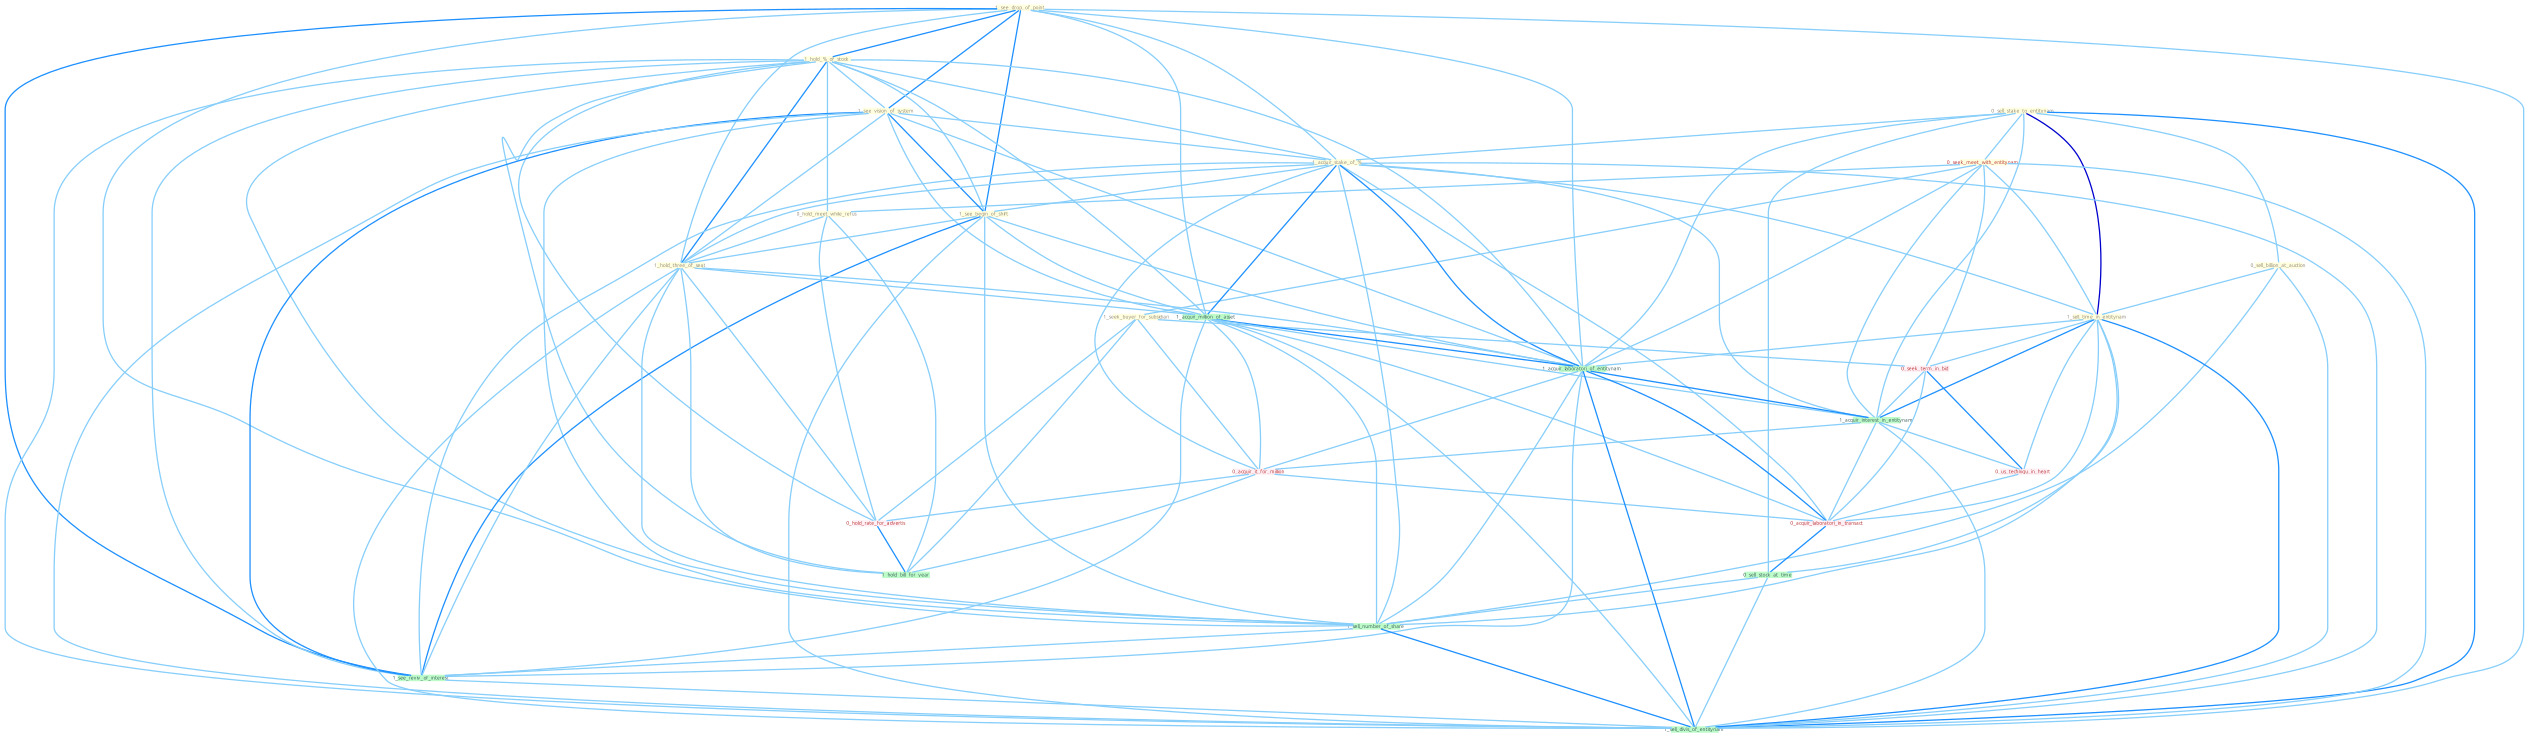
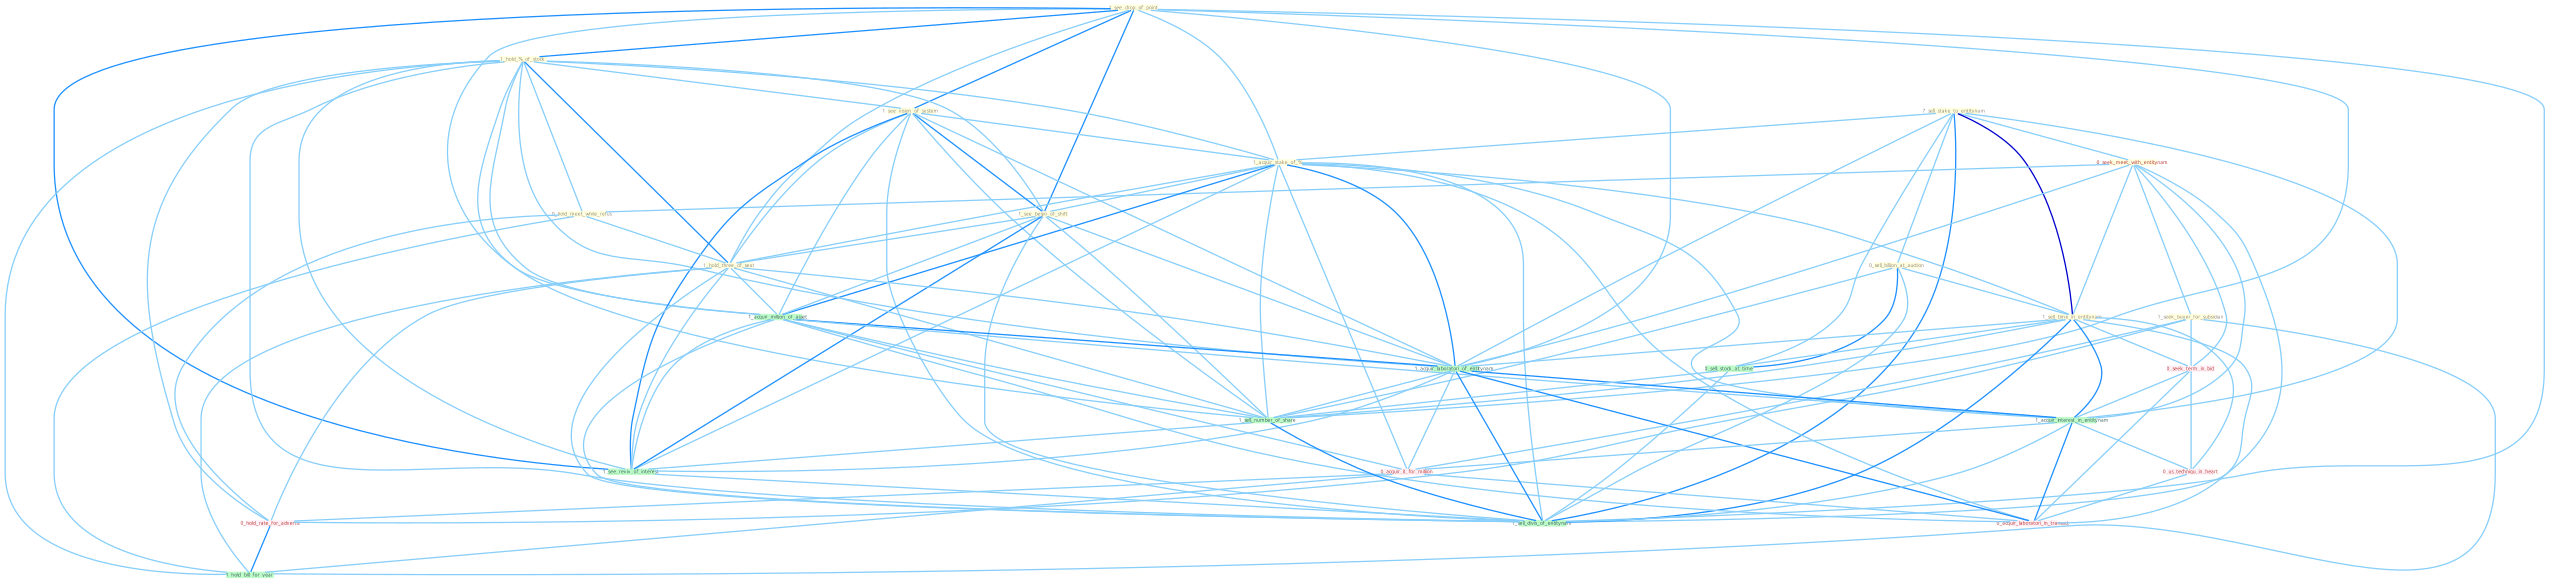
(2024, 111) -> (1954, 111)
(1975, 420) -> (2191, 420)
(1852, 472) -> (2053, 472)
(1801, 547) -> (1877, 326)
